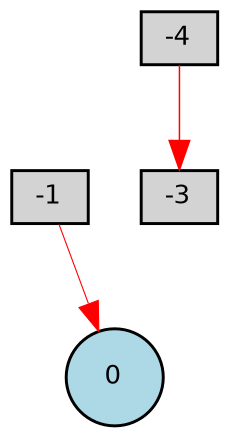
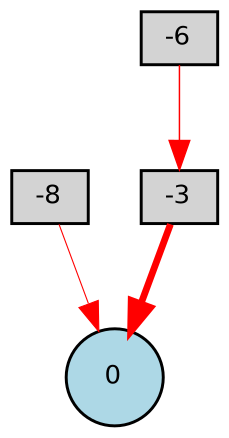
(179, 38) -> (179, 38)
(50, 197) -> (50, 197)
none -> (156, 264)
